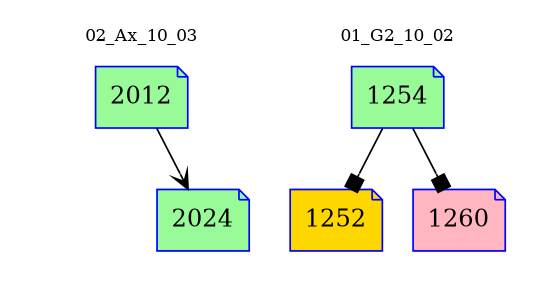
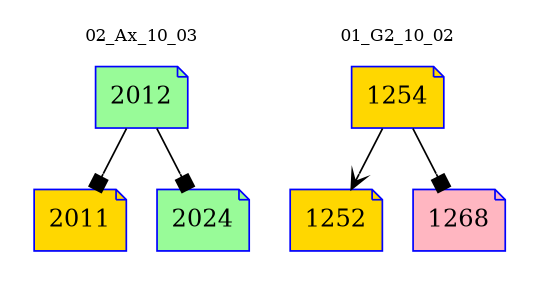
(398, 97) -> (398, 97)
(168, 151) -> (168, 151)
(371, 151) -> (371, 151)
none -> (80, 220)
(459, 220) -> (459, 220)
